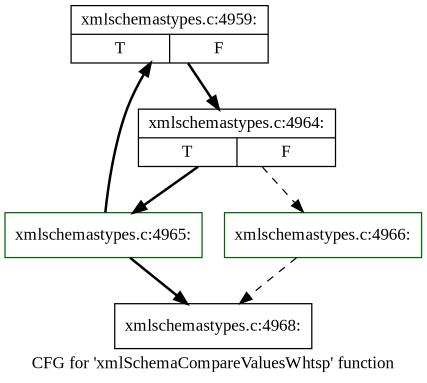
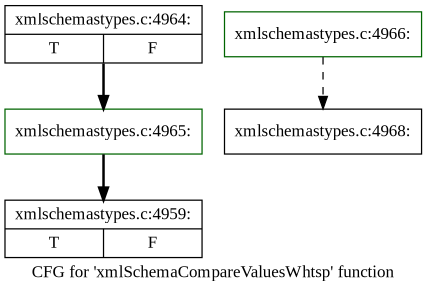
(200, 81) -> none
(279, 185) -> none
(154, 277) -> none
